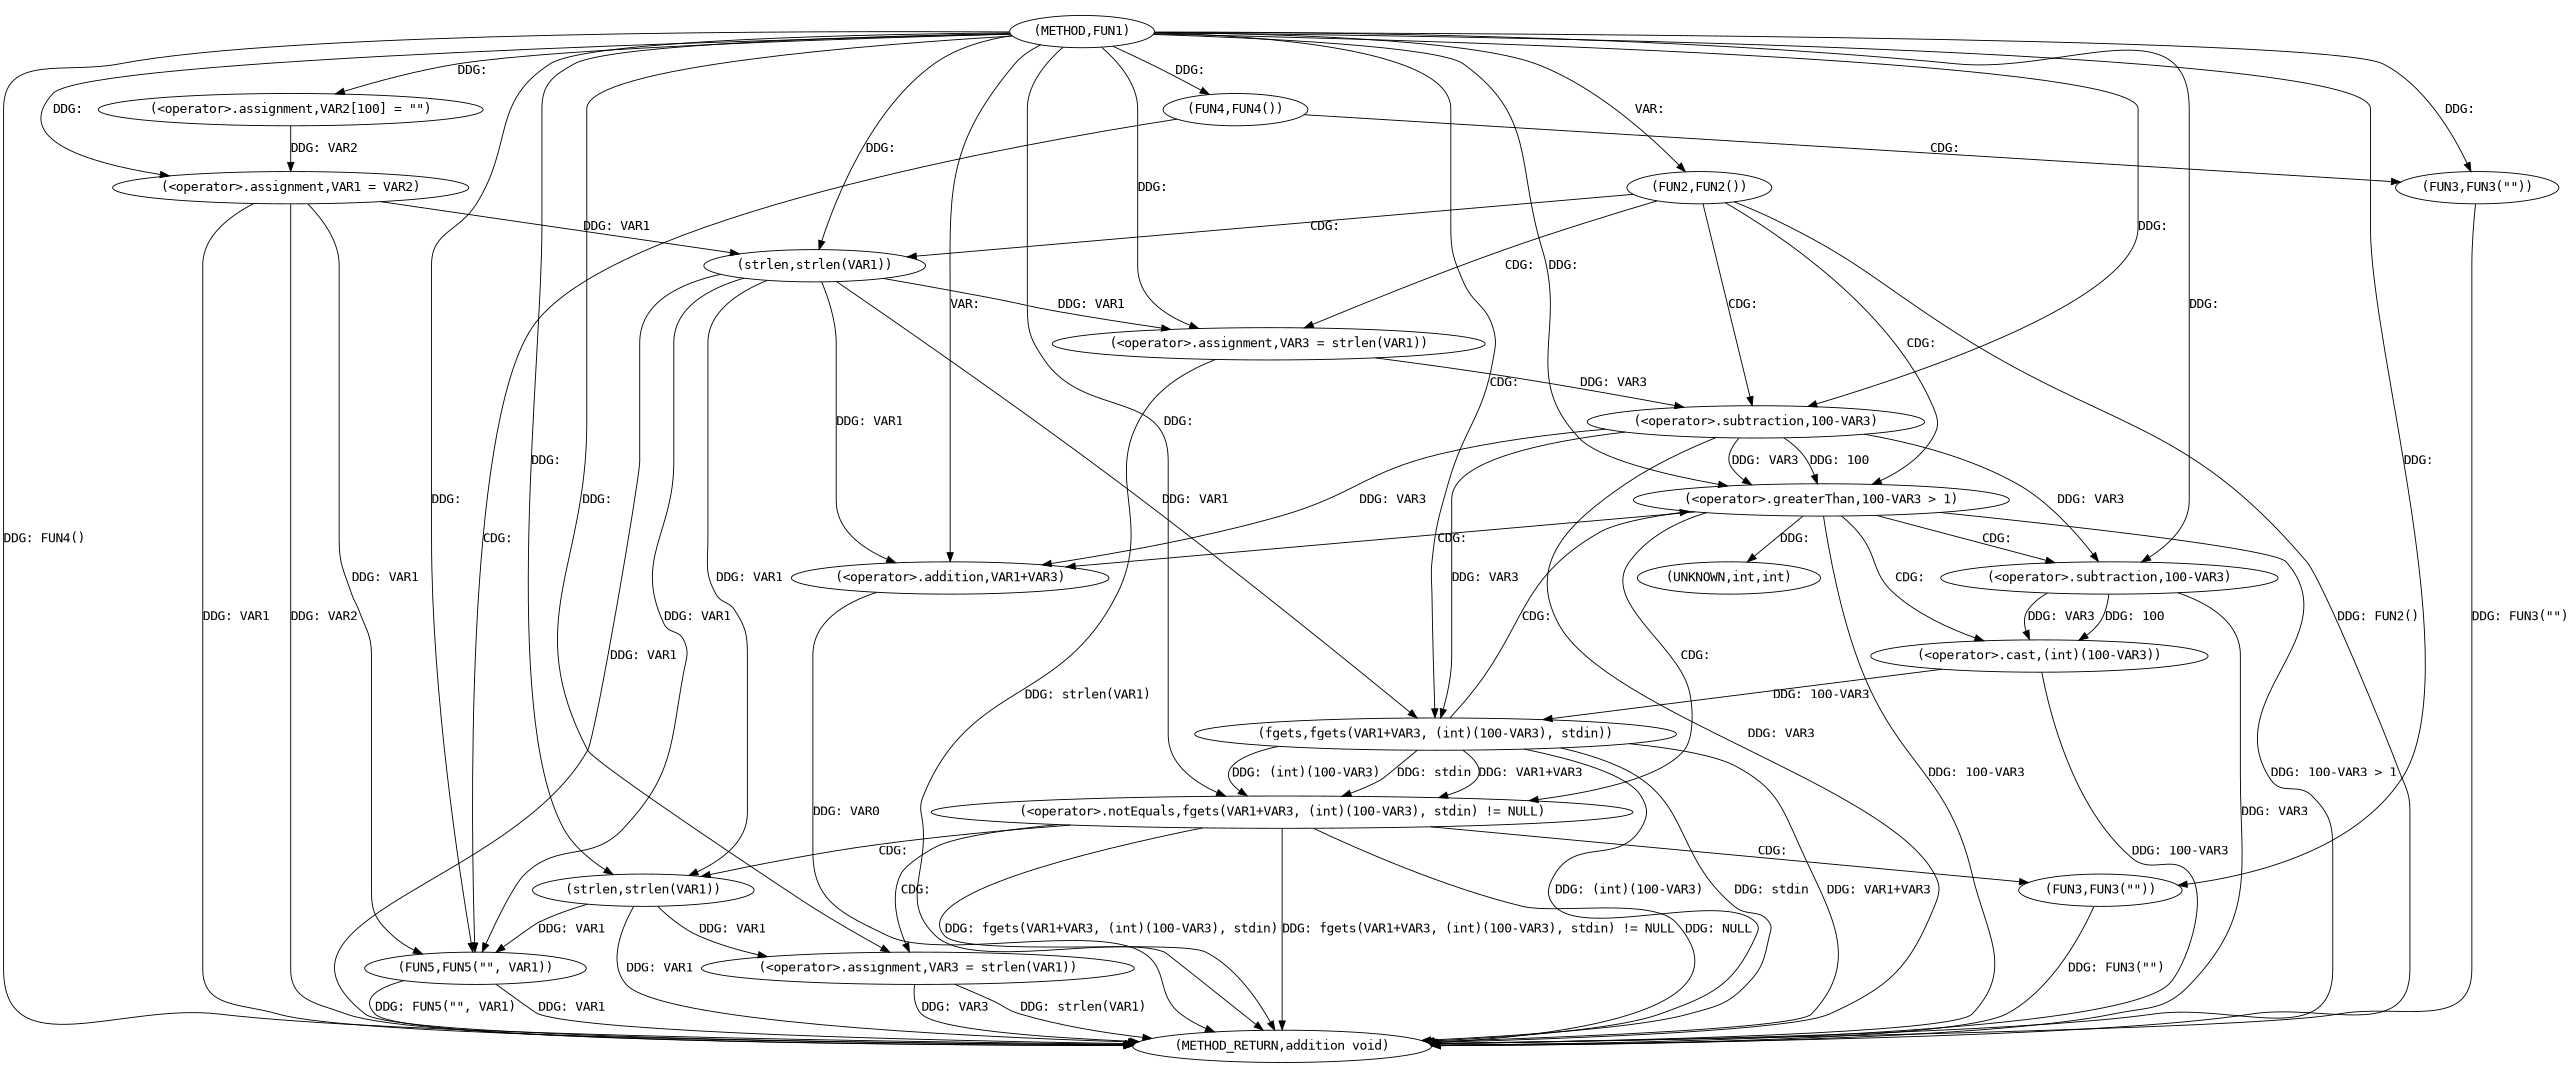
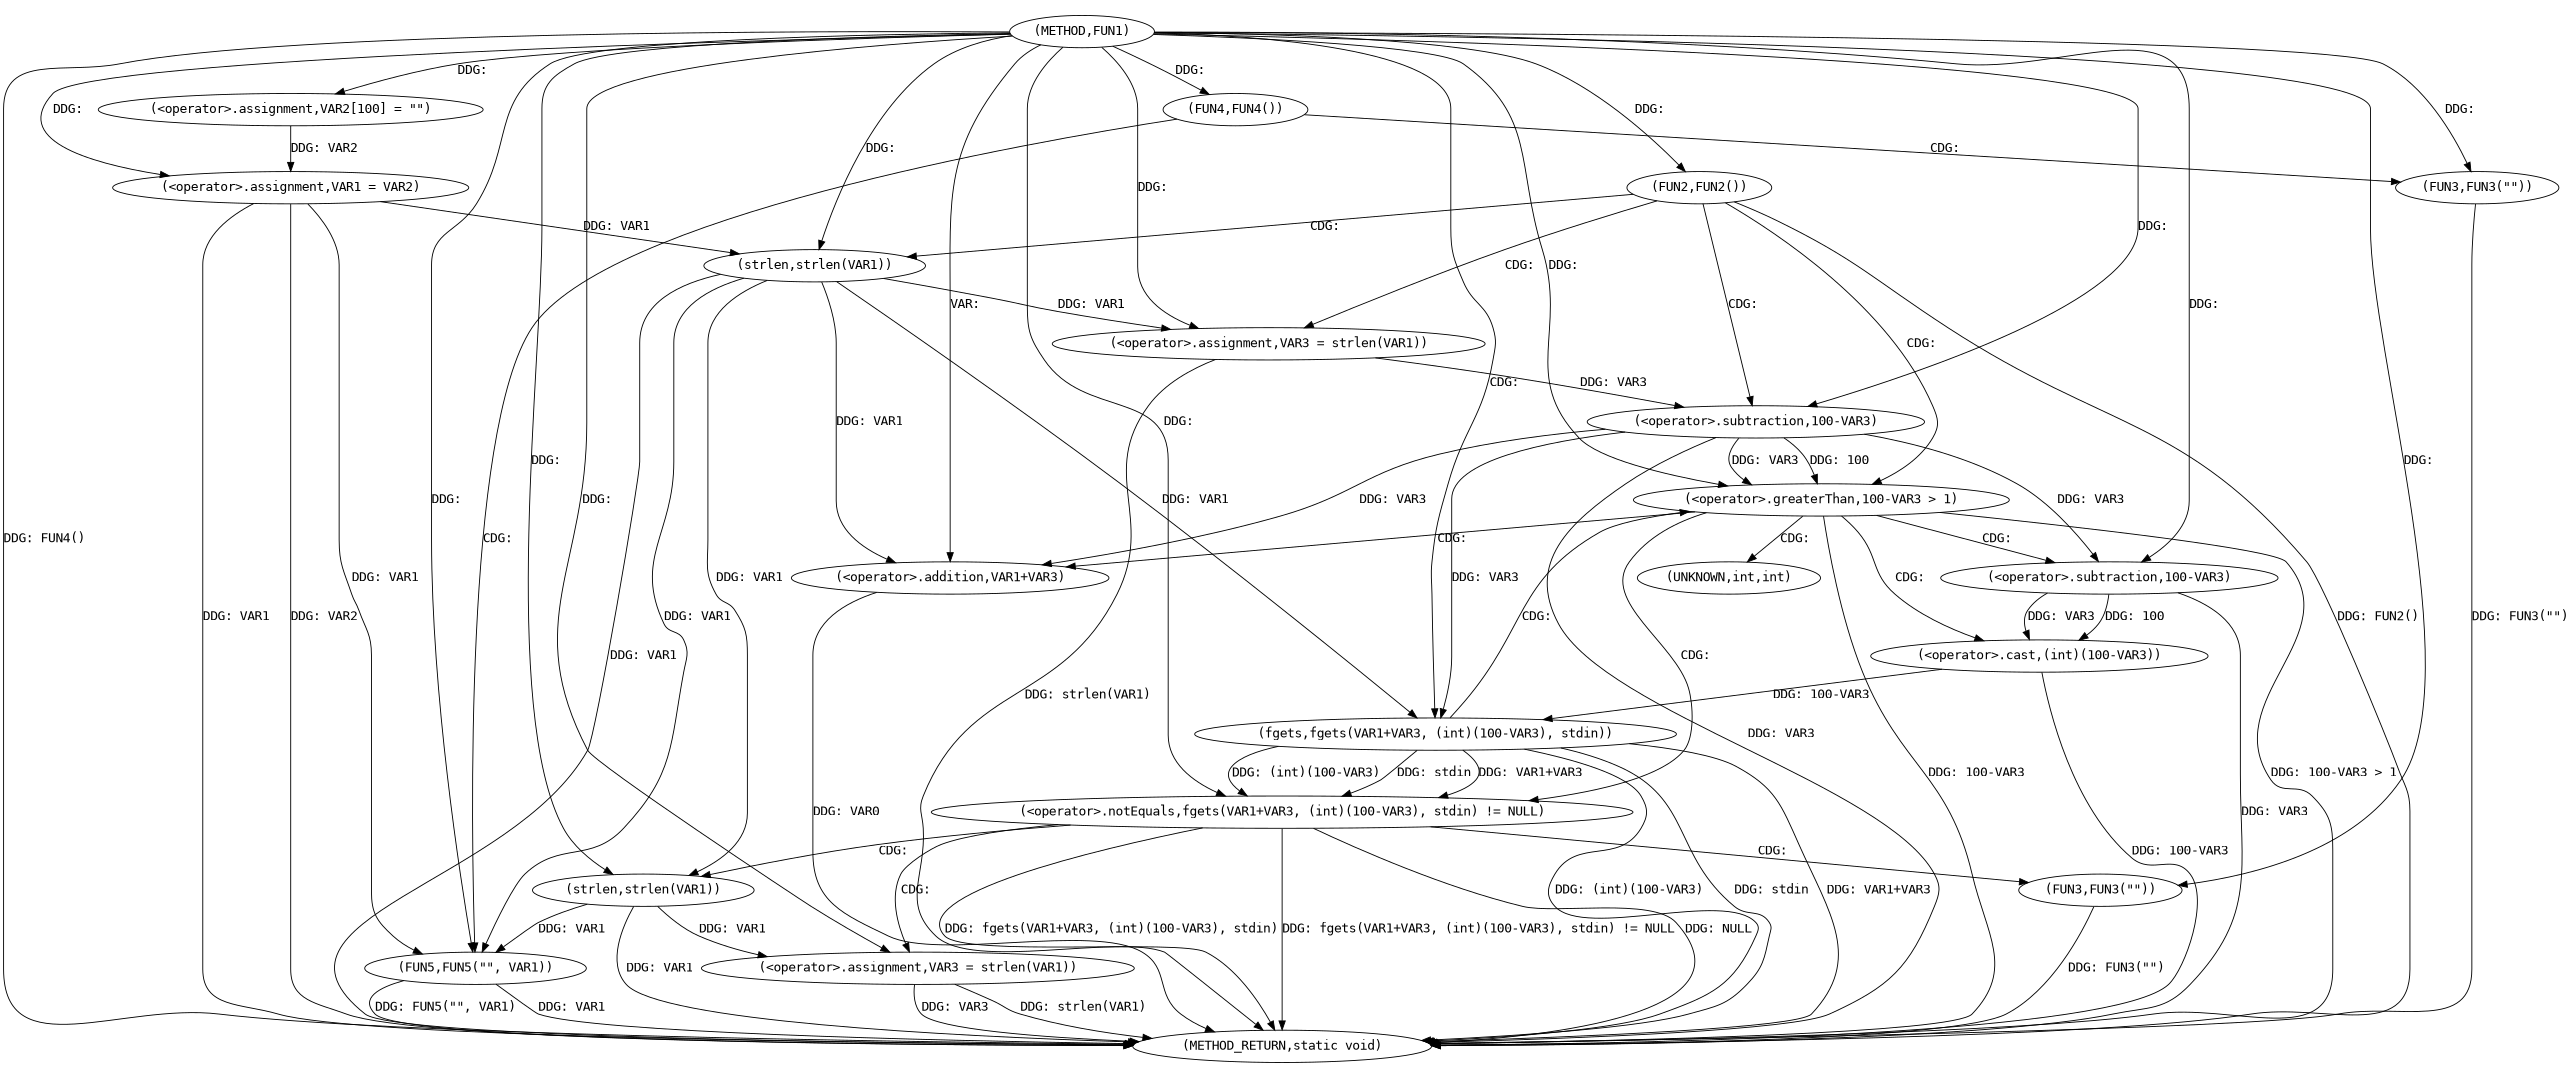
(1654, 110) -> (1654, 110)
(1799, 539) -> (1799, 539)
(1282, 1046) -> (1282, 1046)
